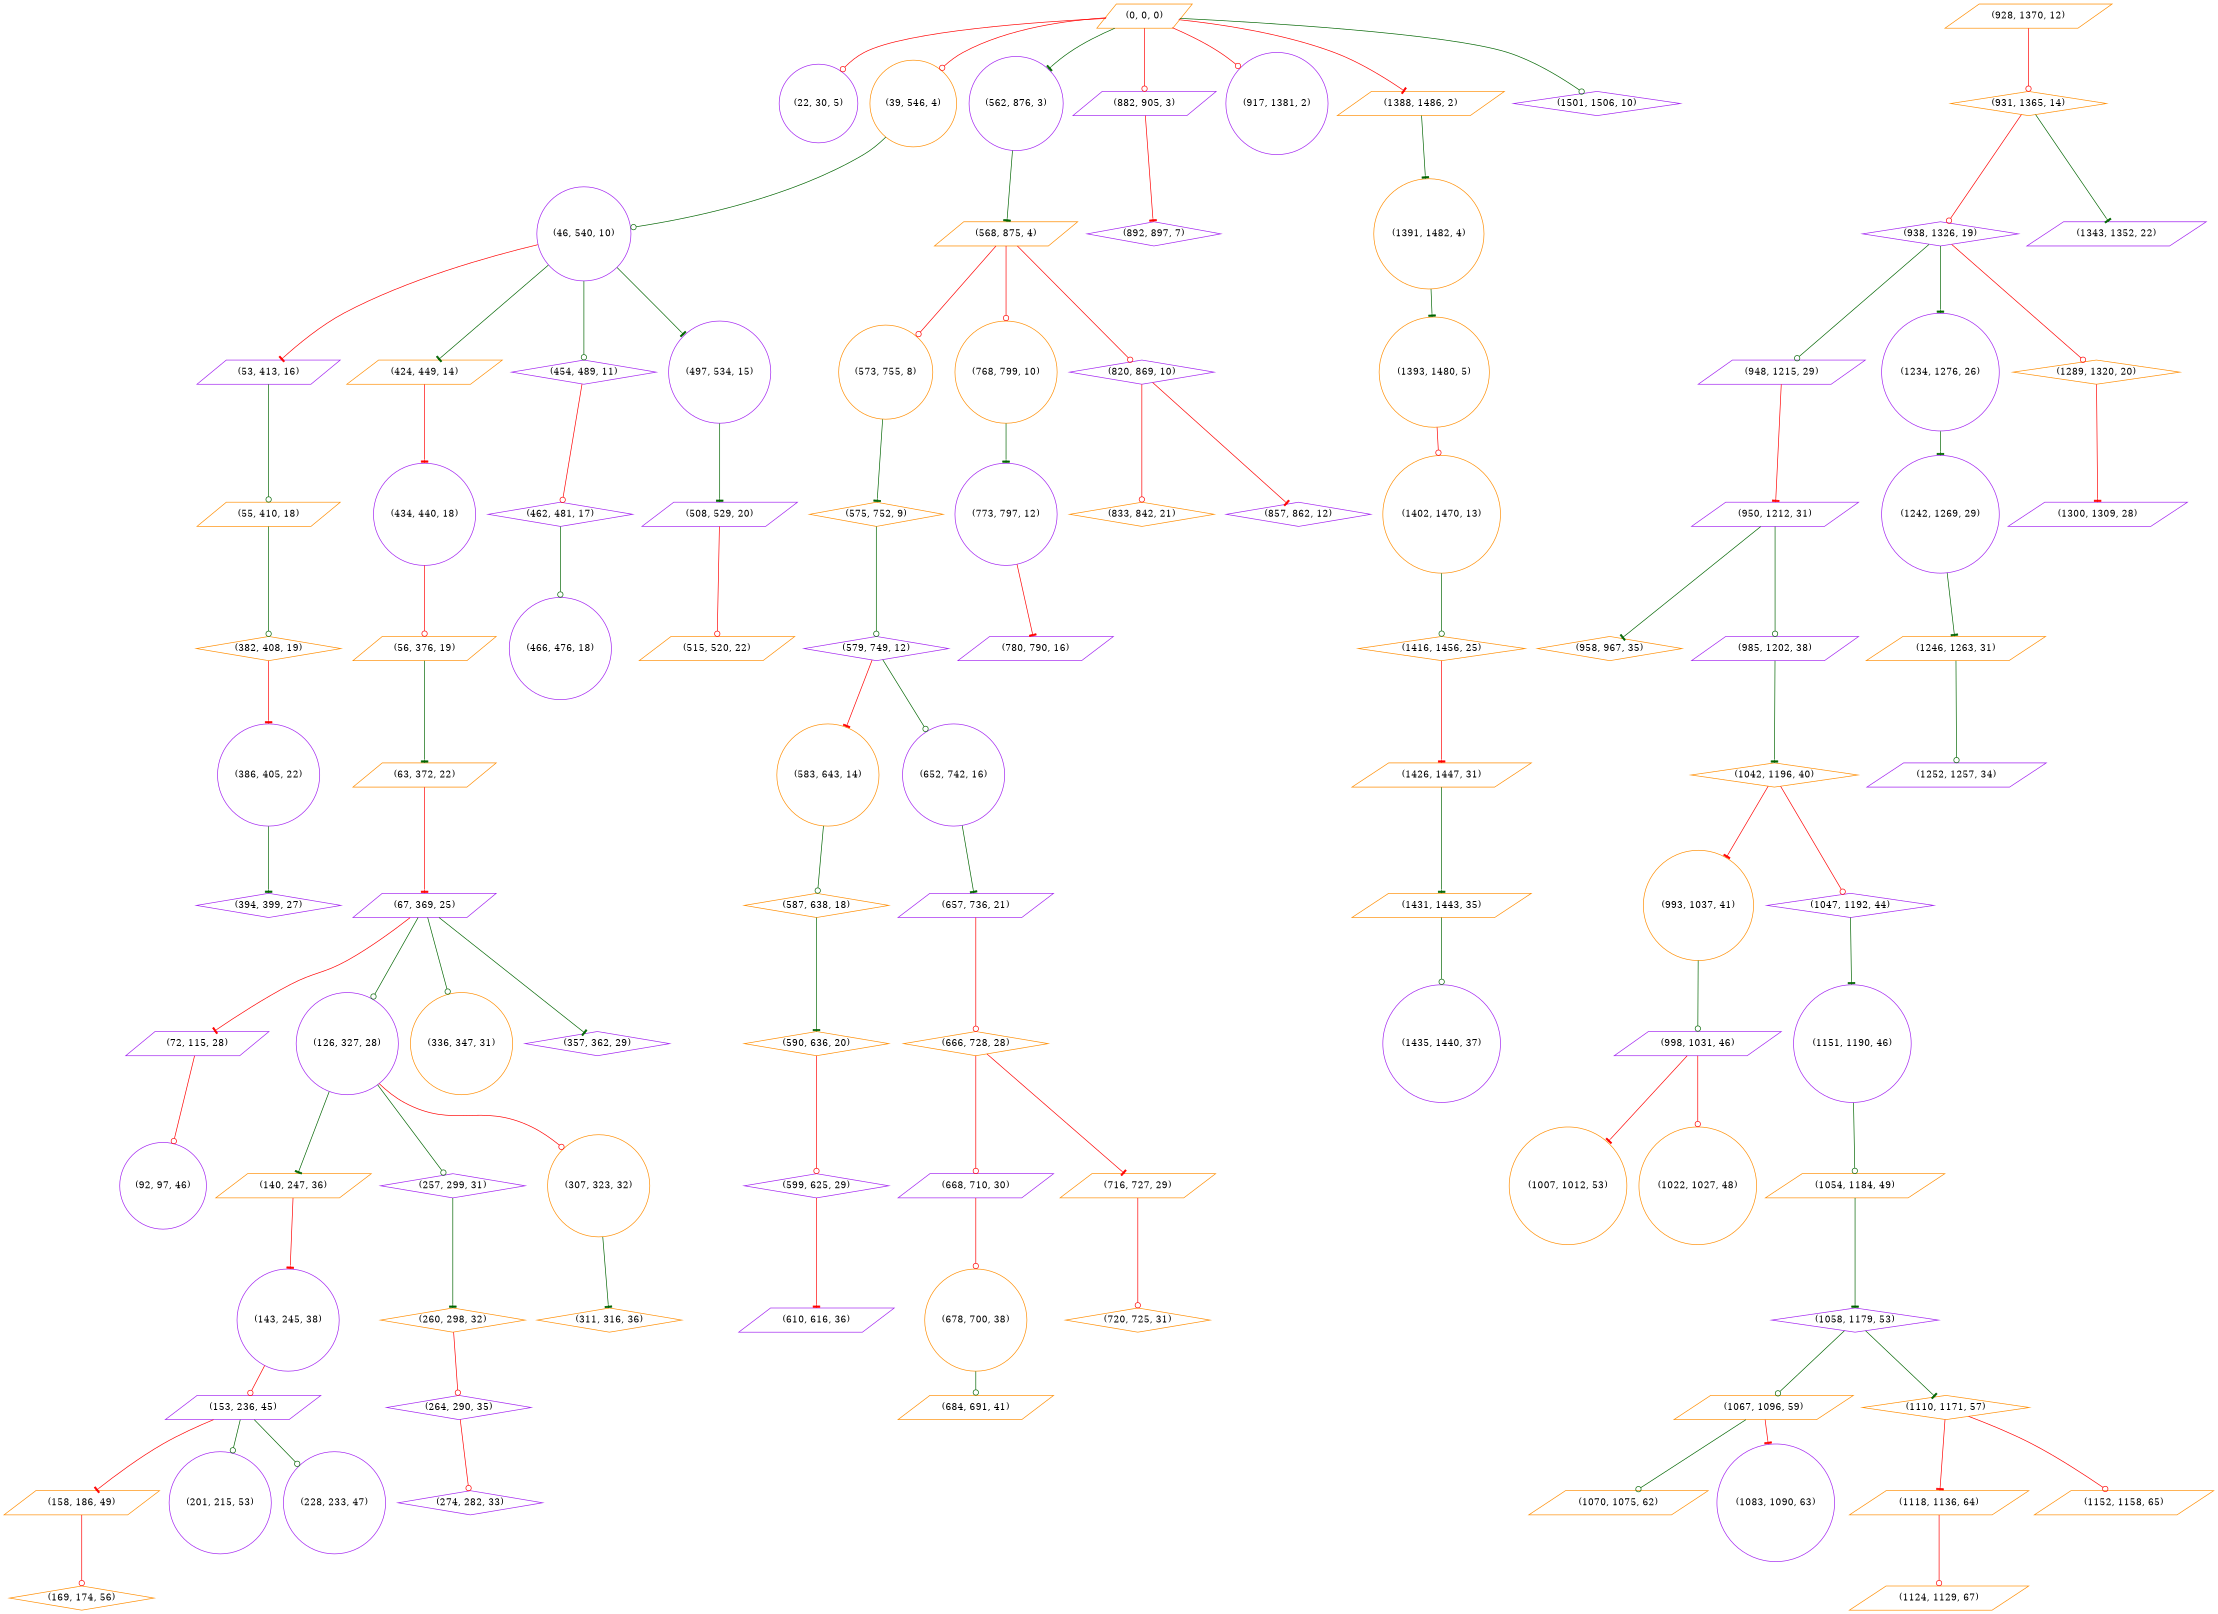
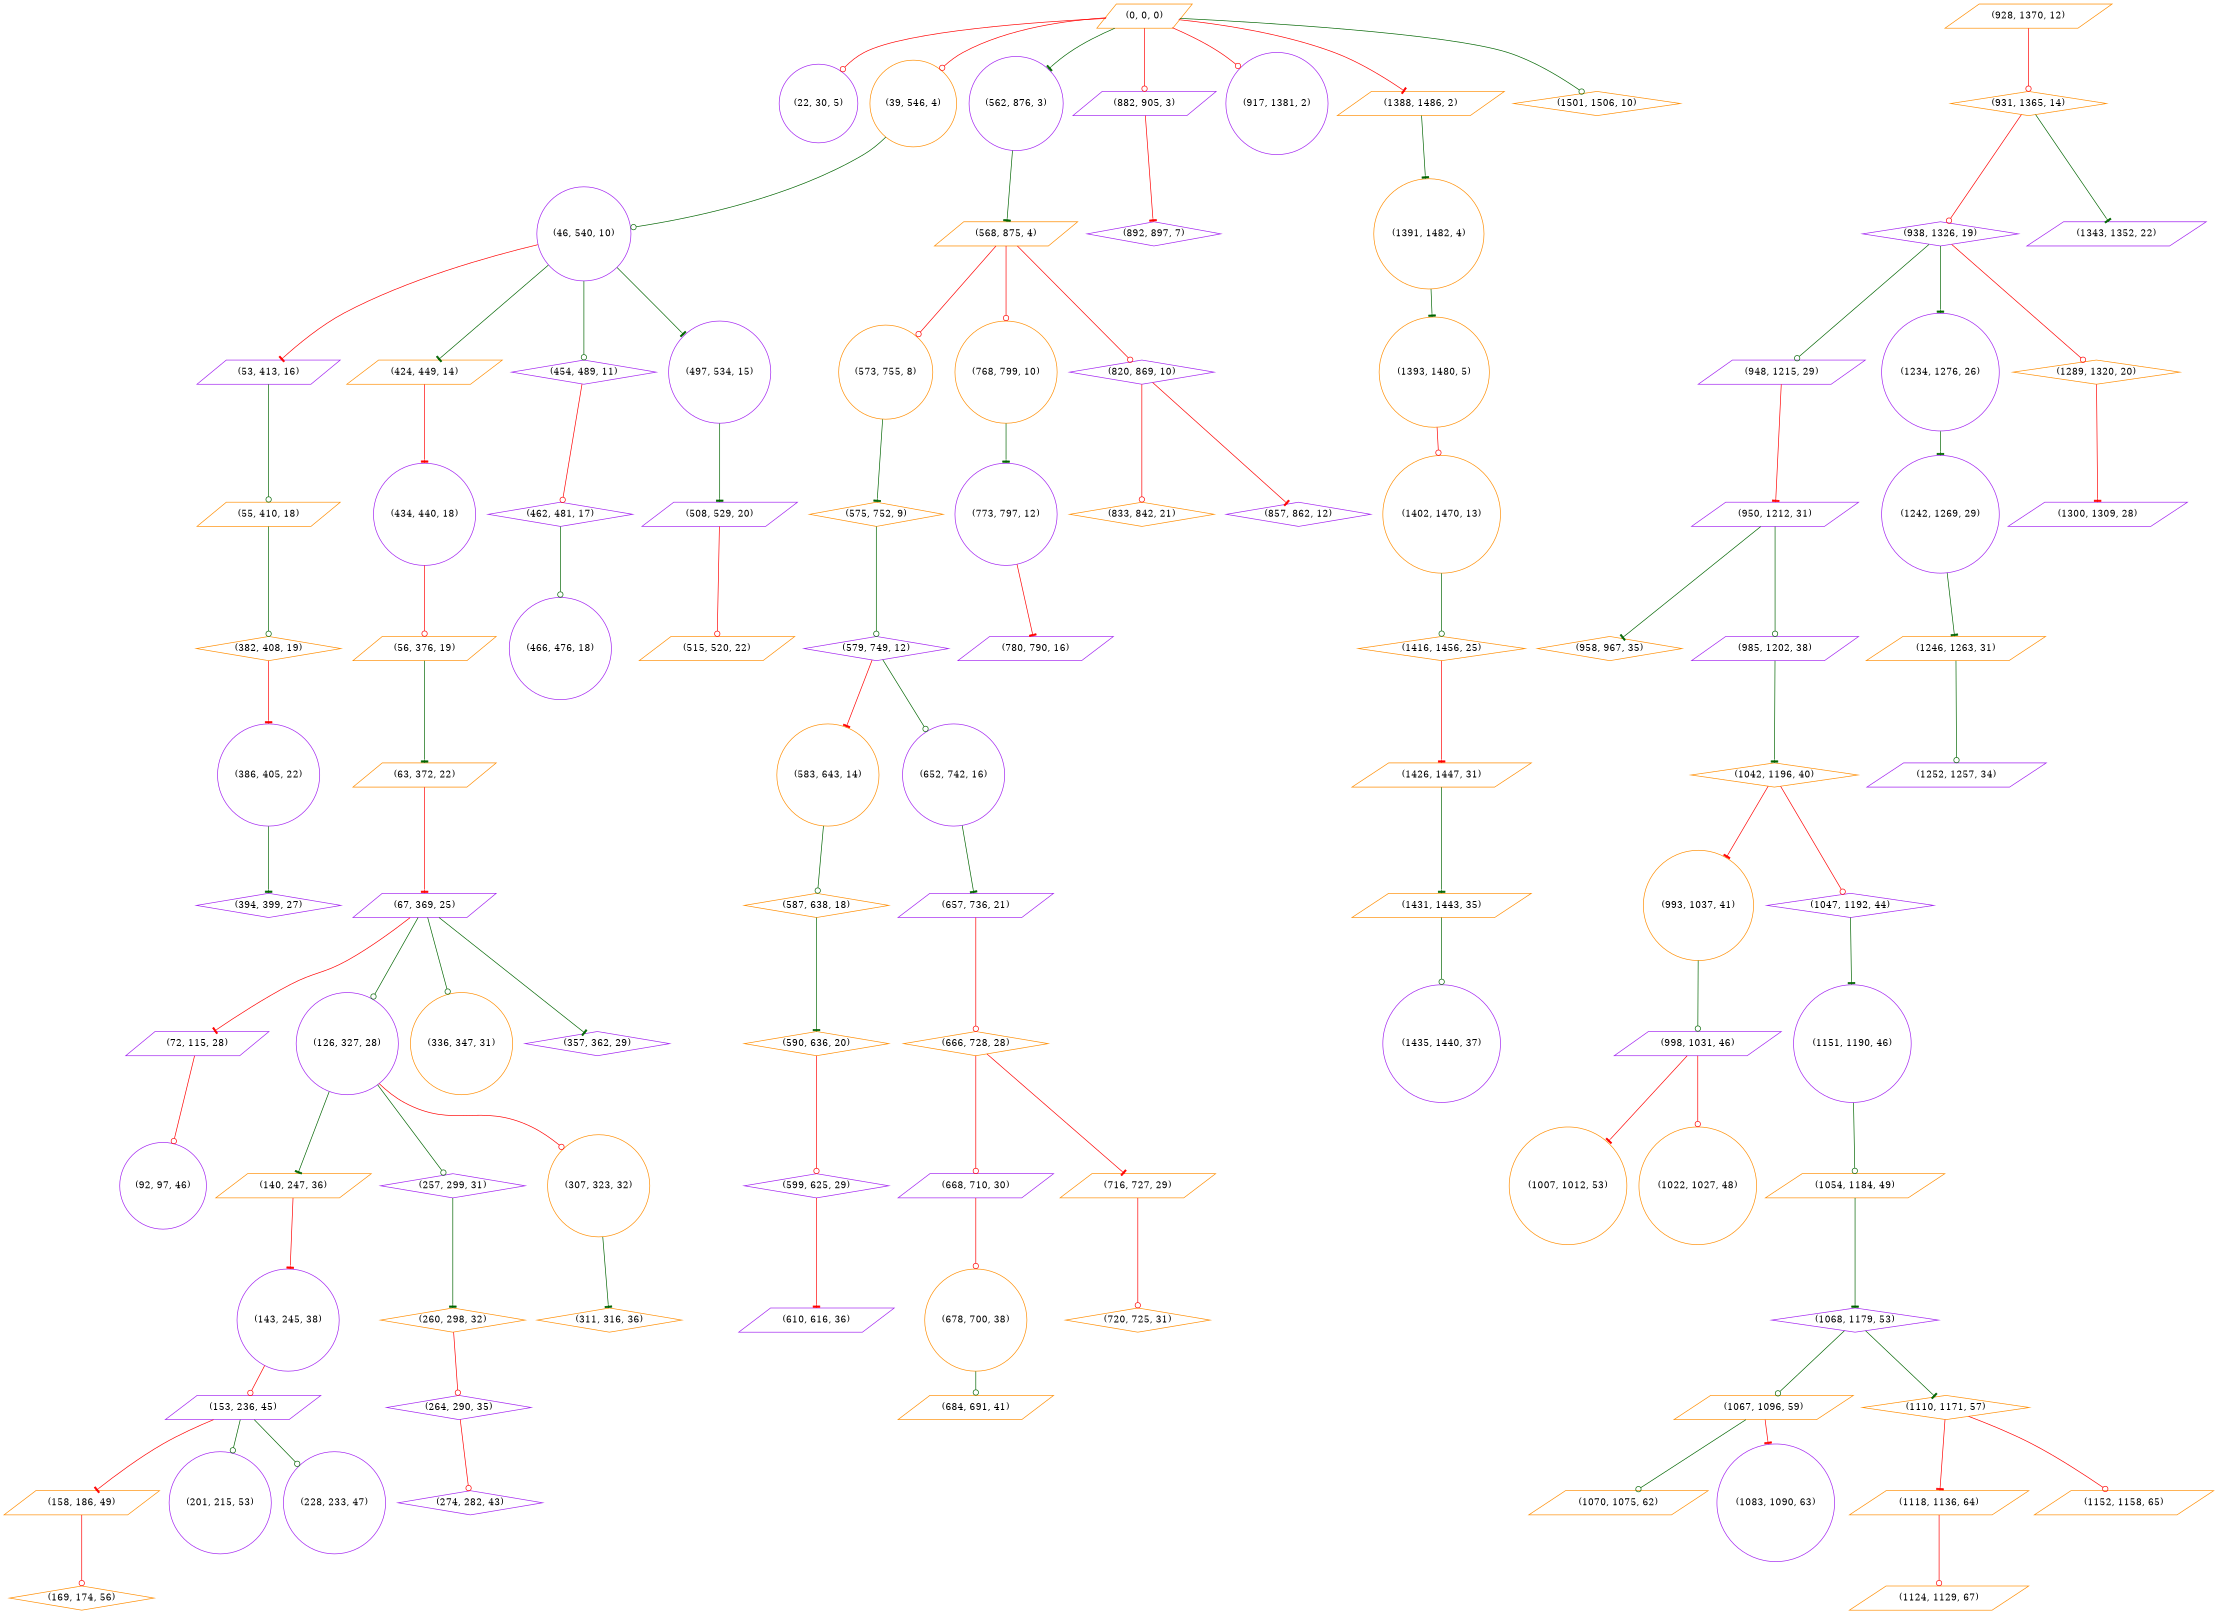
(1597, 104) -> (1597, 104)
(1855, 1320) -> (1855, 1320)
(470, 1503) -> (470, 1503)
